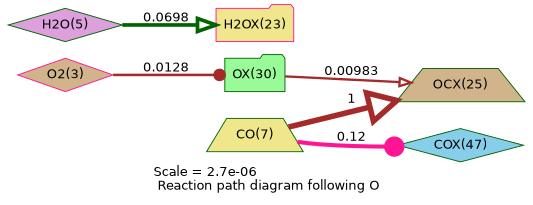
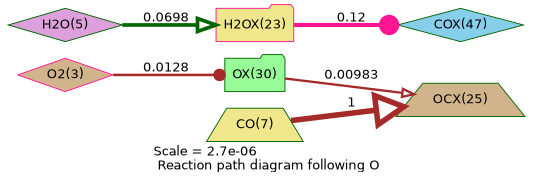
(342, 146) -> (337, 25)
